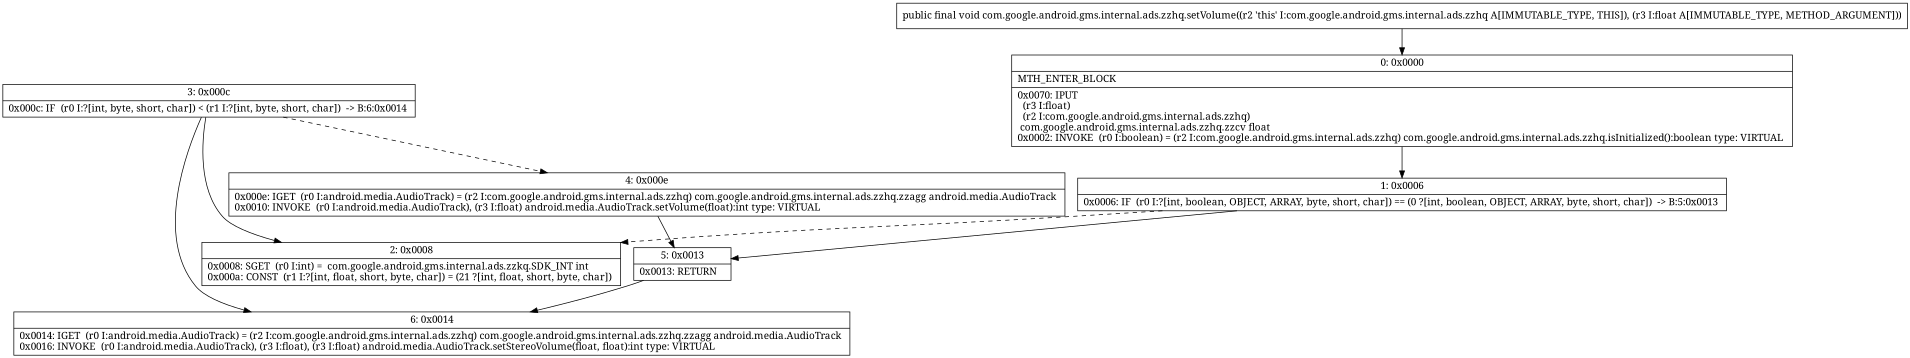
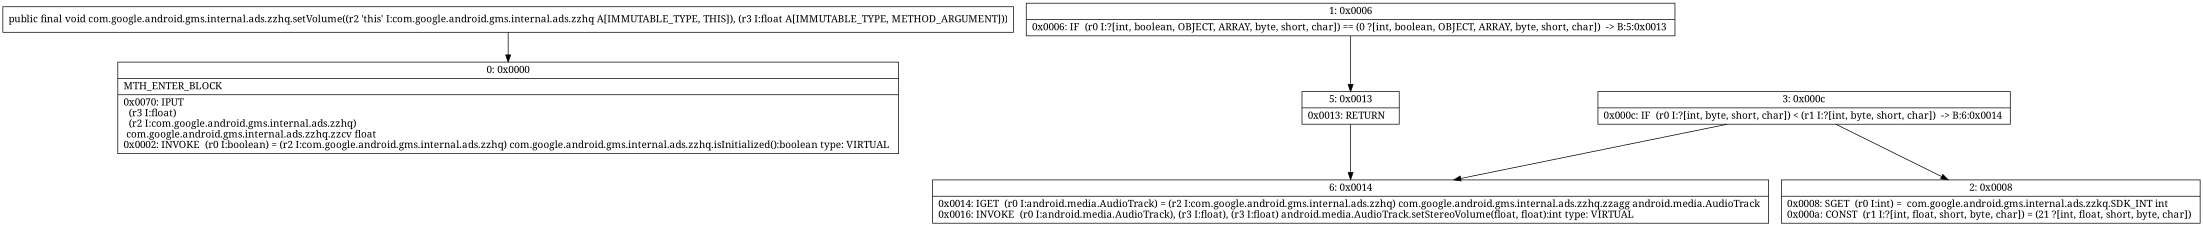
(1402, 159) -> none
(647, 194) -> none
(895, 226) -> none
